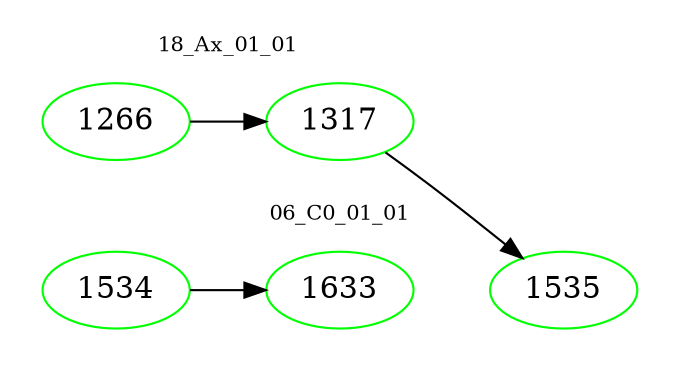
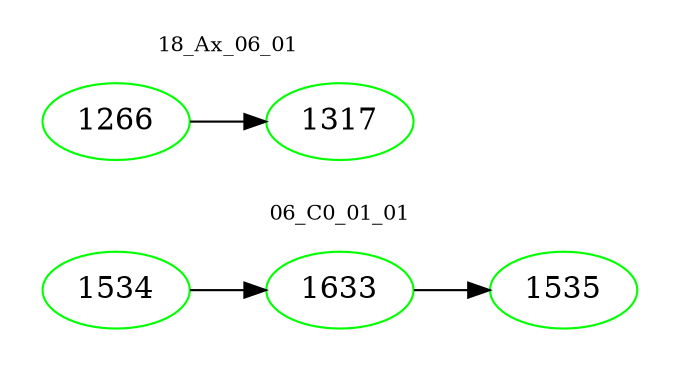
(228, 46) -> (228, 46)
(458, 207) -> (441, 290)
